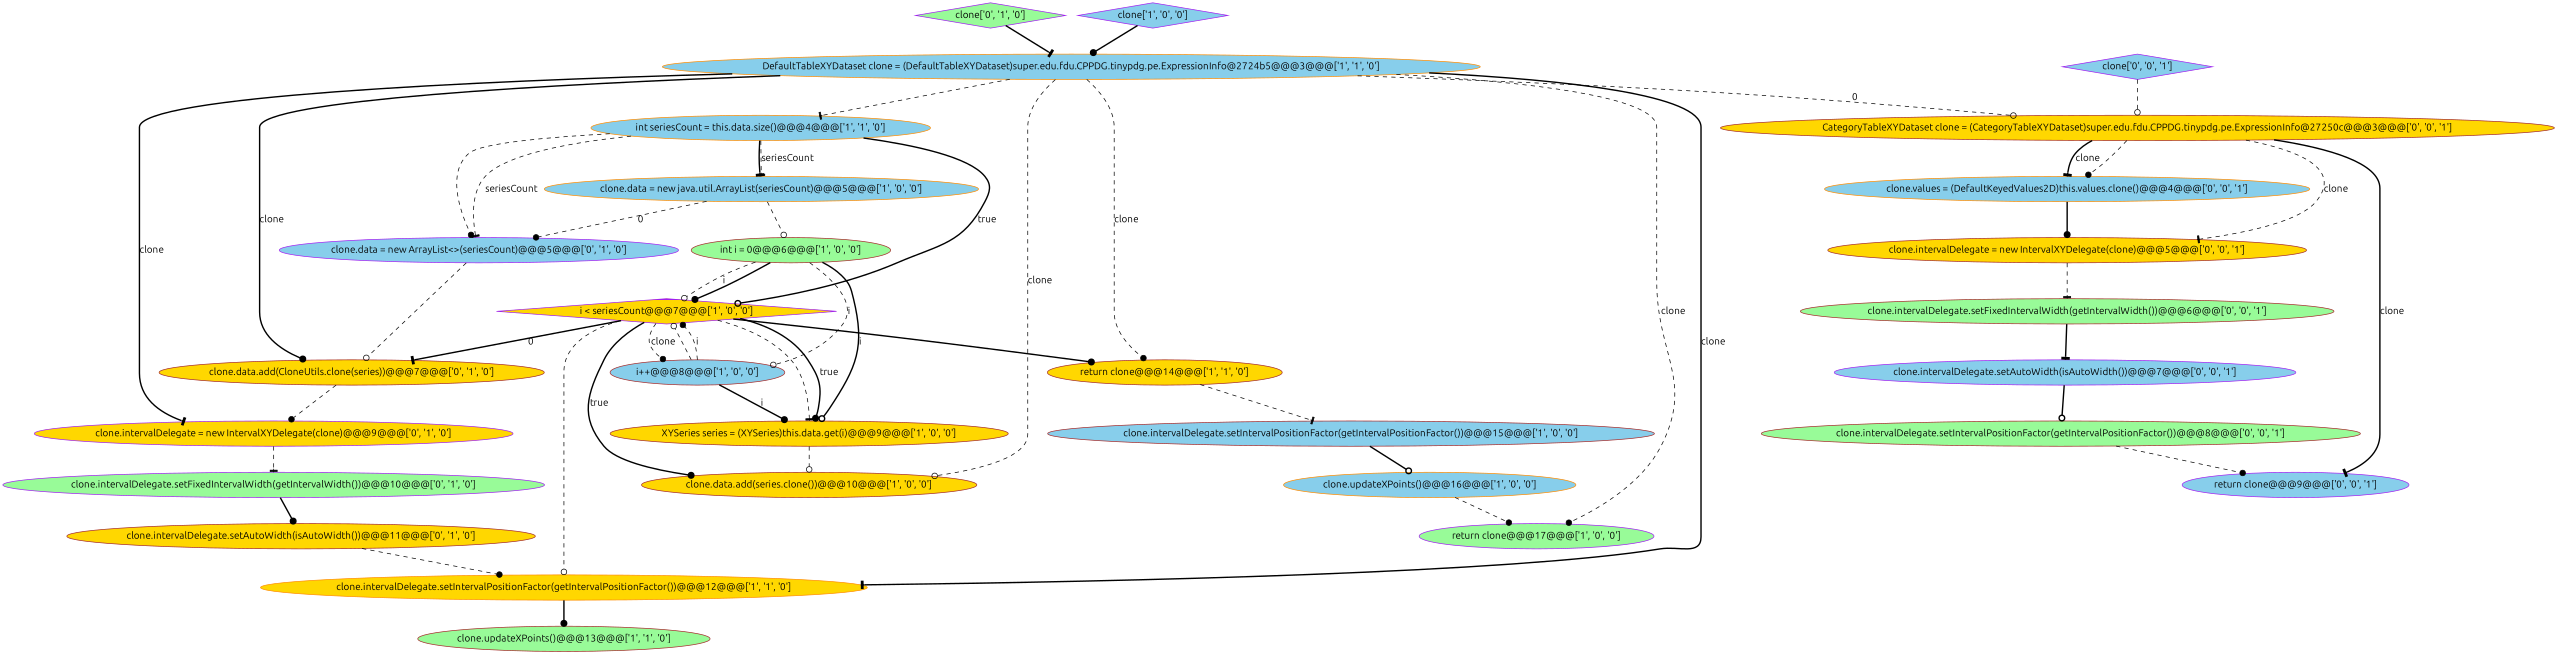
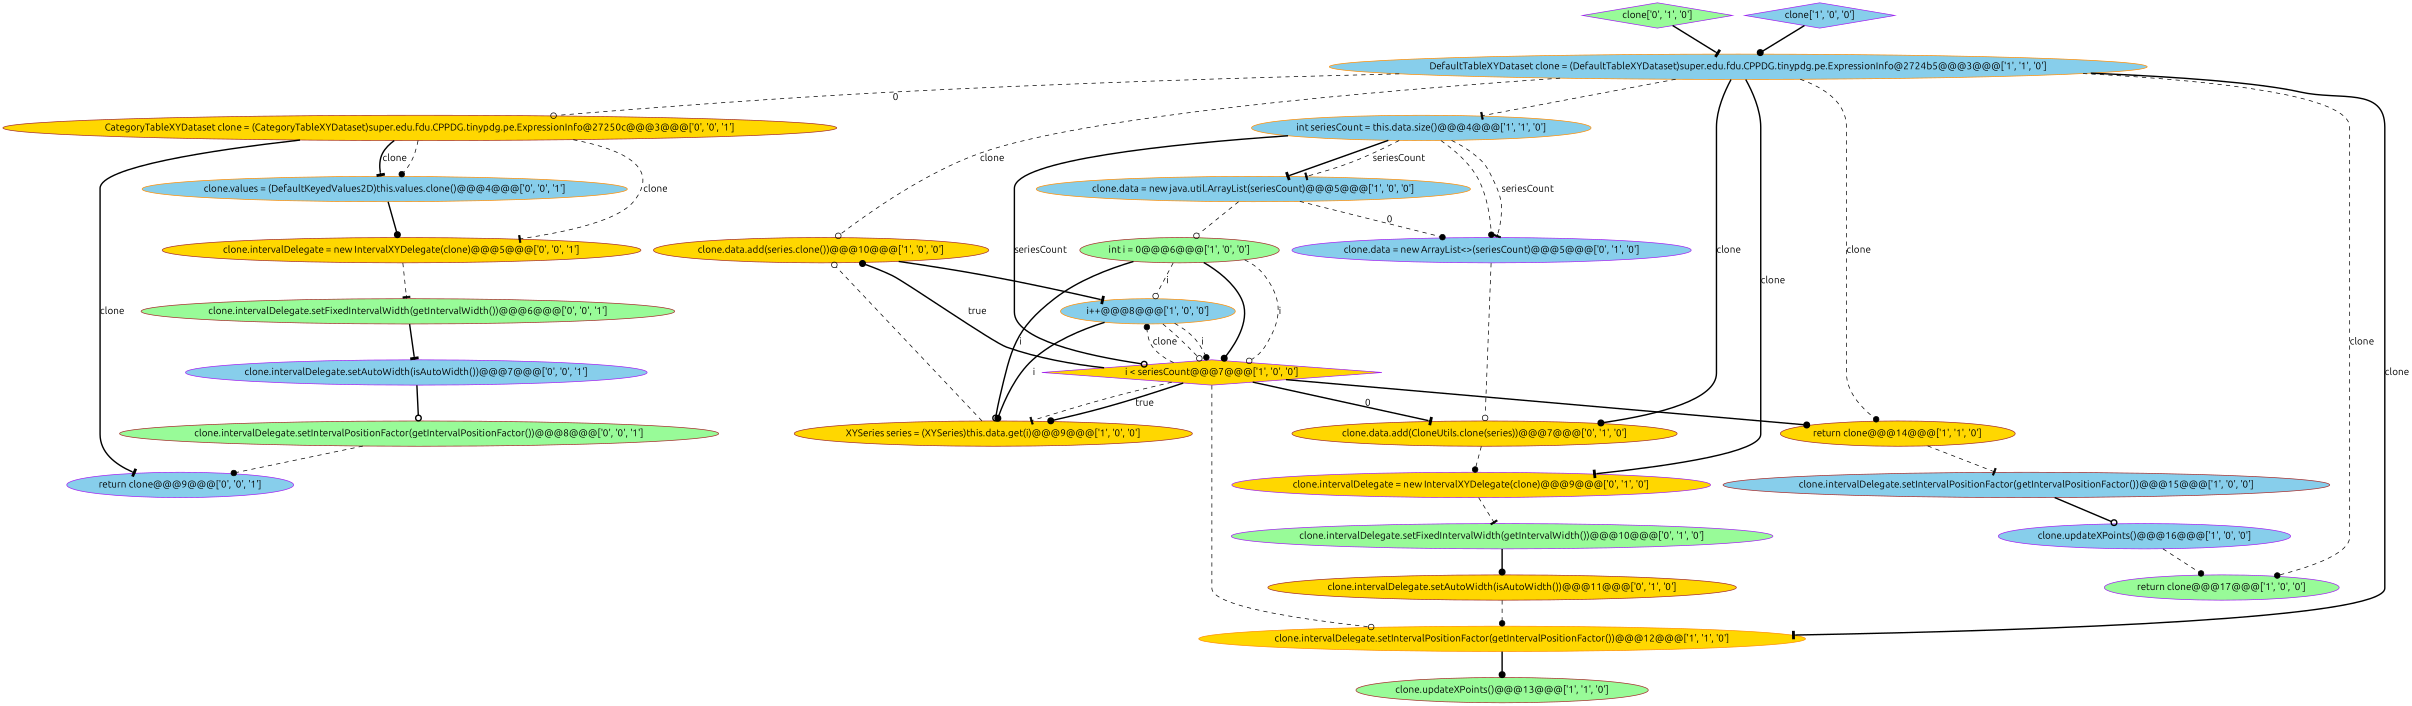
(2137, 67) -> none
(987, 220) -> (1041, 250)
none -> (1000, 278)
(697, 372) -> (1148, 311)
(1430, 485) -> (2144, 536)
